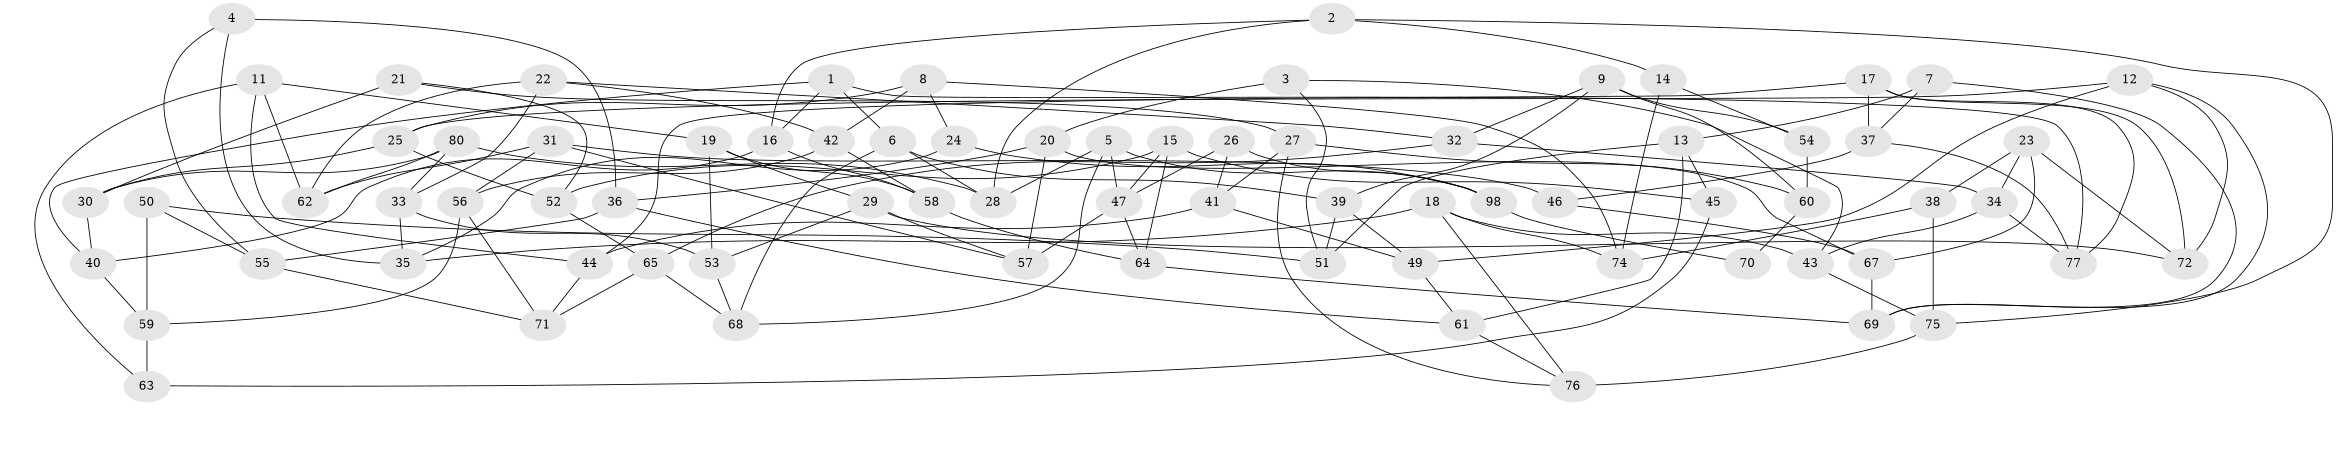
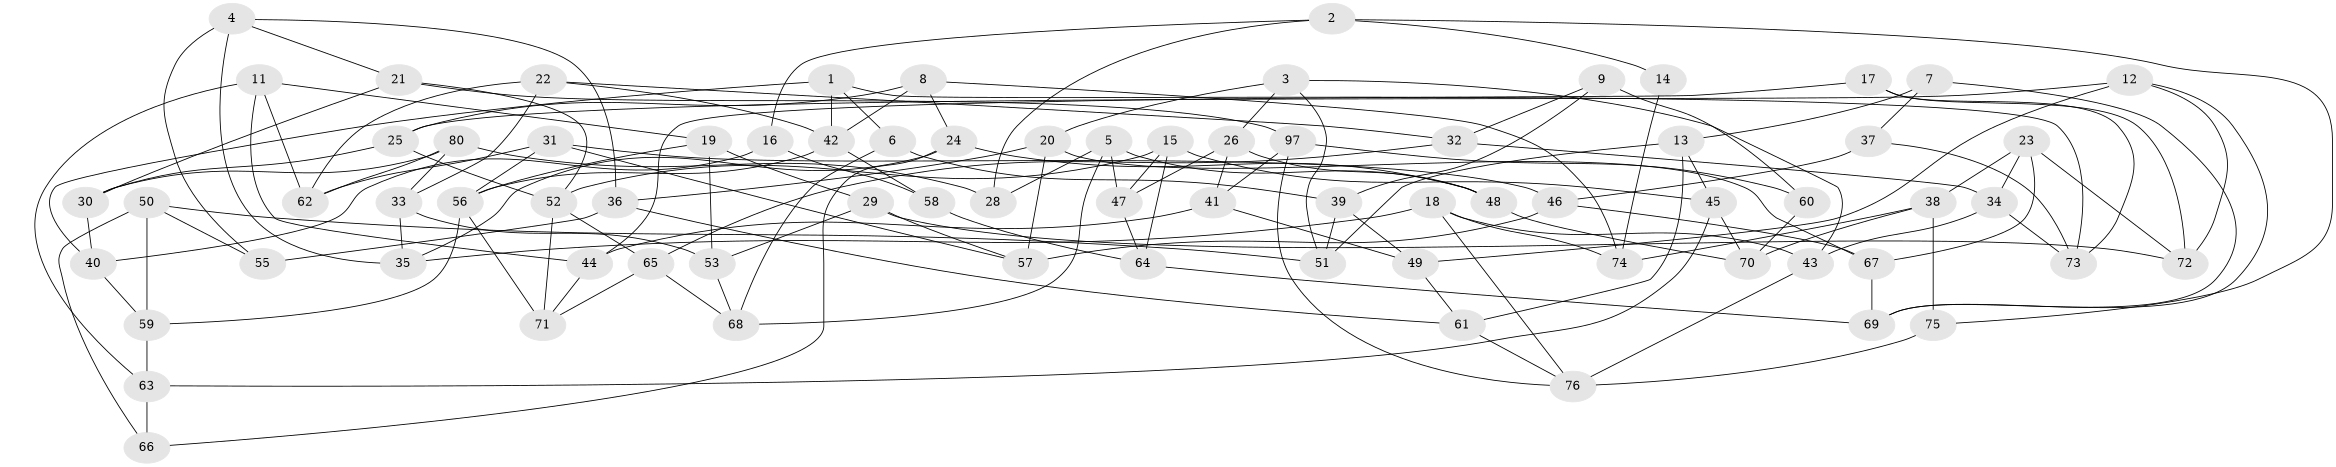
none -> (316, 49)
none -> (1259, 111)
(1868, 111) -> none
(795, 117) -> (831, 115)
(1293, 141) -> (1293, 141)
(1807, 141) -> none
(820, 172) -> (582, 165)
(943, 172) -> none
(1494, 203) -> (1494, 203)
none -> (1842, 228)
(1072, 233) -> (1294, 242)
none -> (1731, 233)
(2074, 264) -> (2074, 264)
(1865, 291) -> (1692, 325)
(391, 292) -> (548, 264)
none -> (147, 448)
